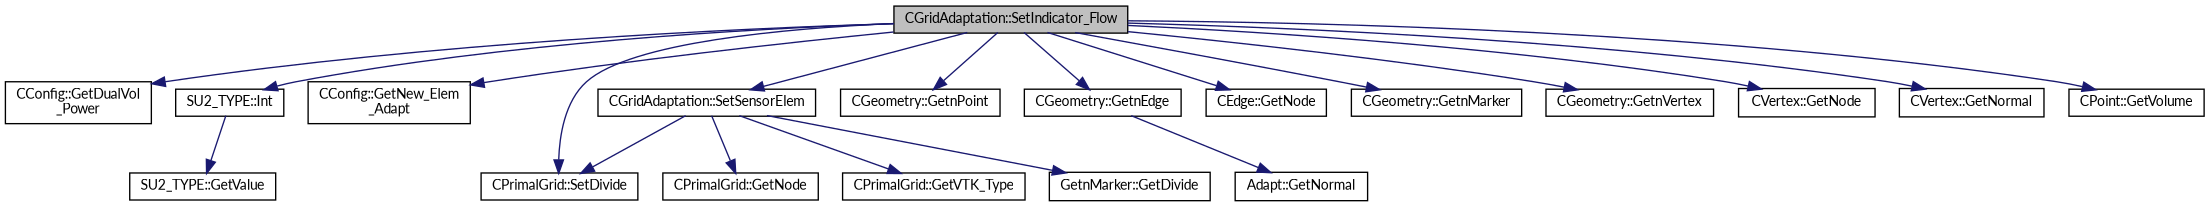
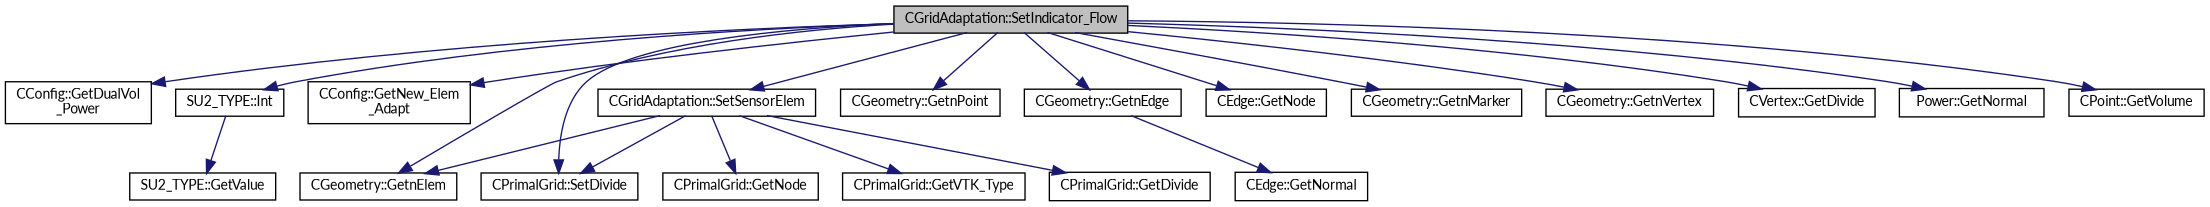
(1807, 103) -> (1807, 103)
(1972, 103) -> (1972, 103)
none -> (378, 186)
(1130, 186) -> (1130, 186)
(1301, 186) -> (1301, 186)
